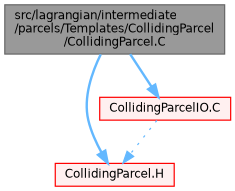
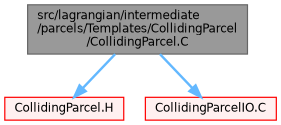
(144, 137) -> none
